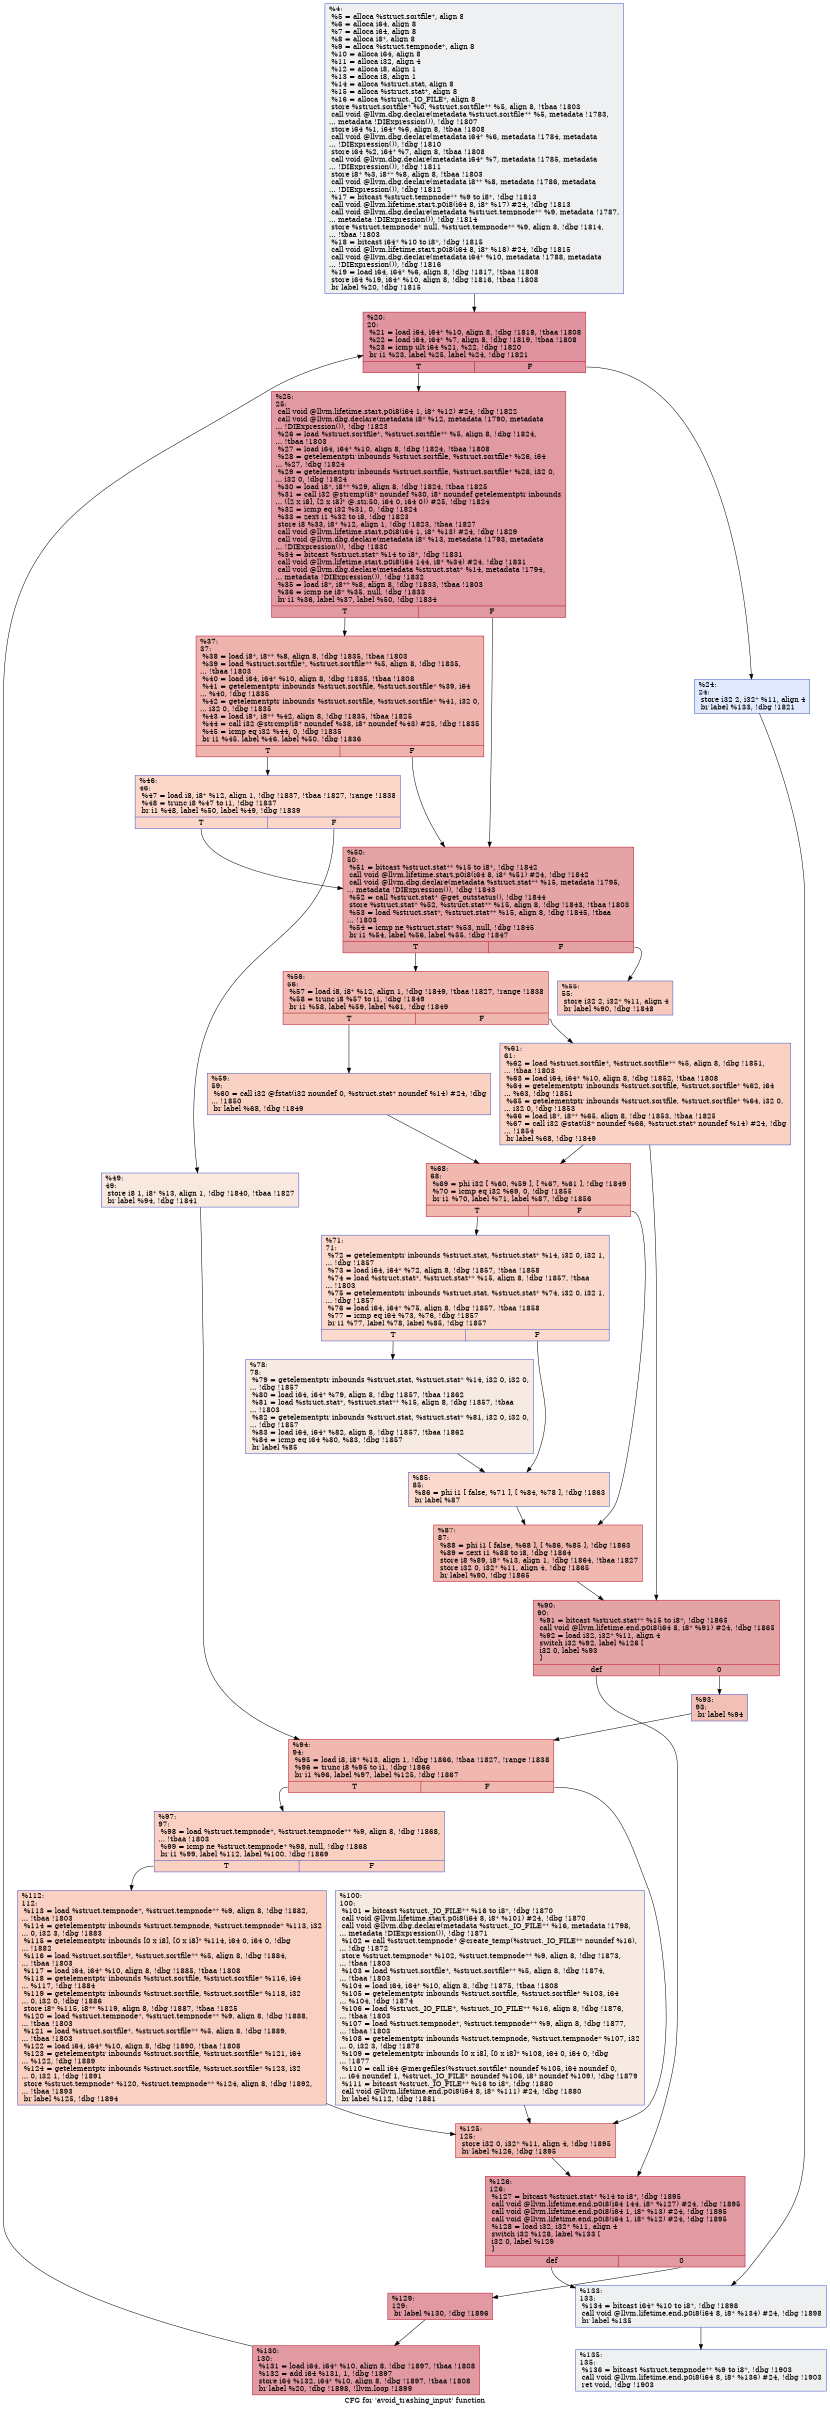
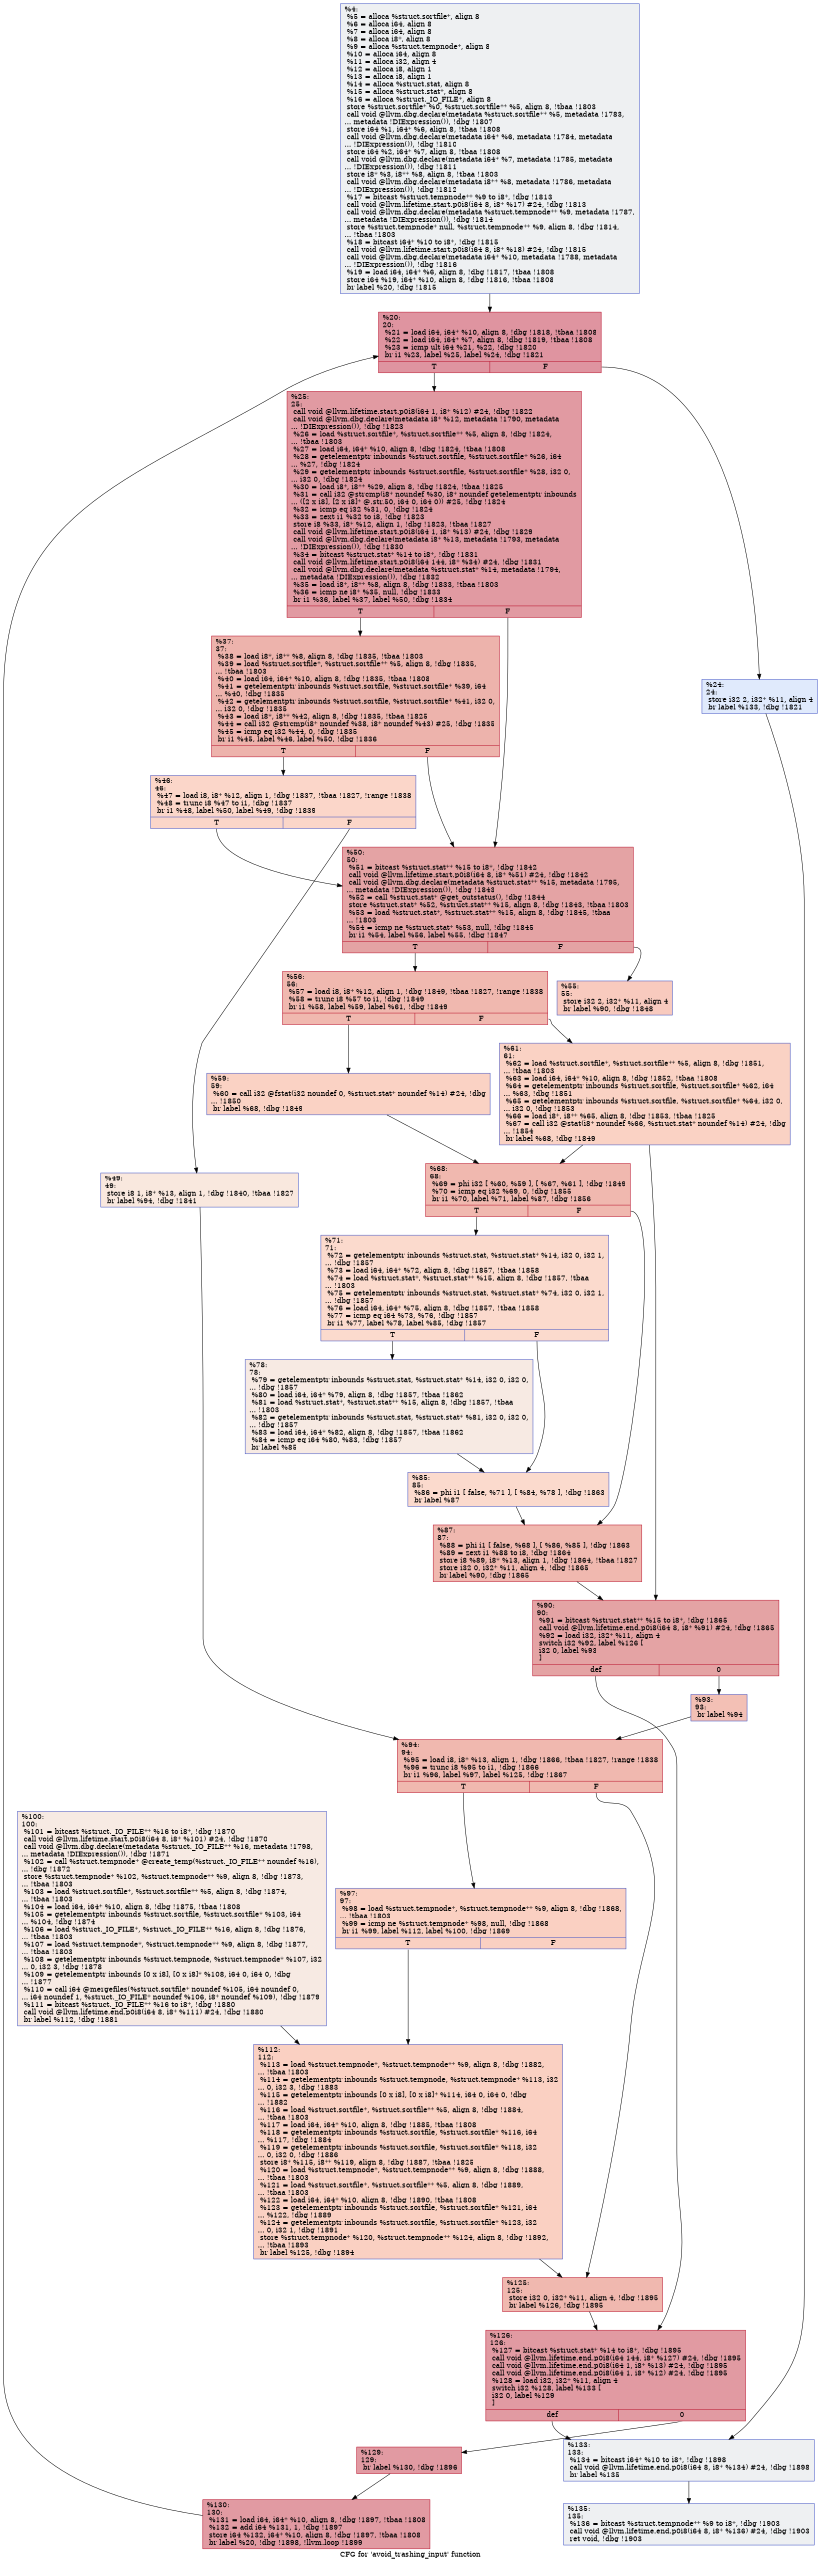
(526, 2112) -> (288, 2033)
